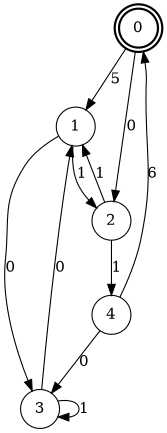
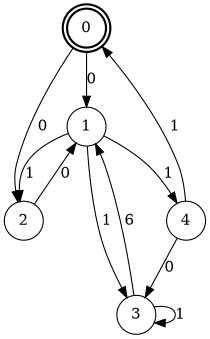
(116, 80) -> (92, 80)
(101, 174) -> (66, 174)
(153, 174) -> (175, 127)
(111, 262) -> (142, 160)
(11, 268) -> (107, 221)
(61, 268) -> (130, 221)
